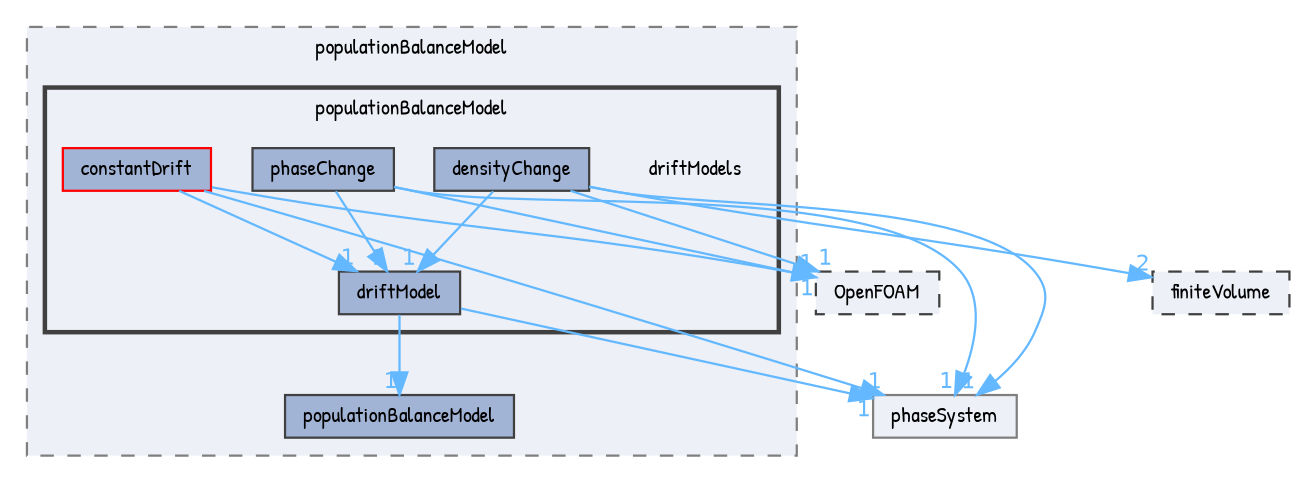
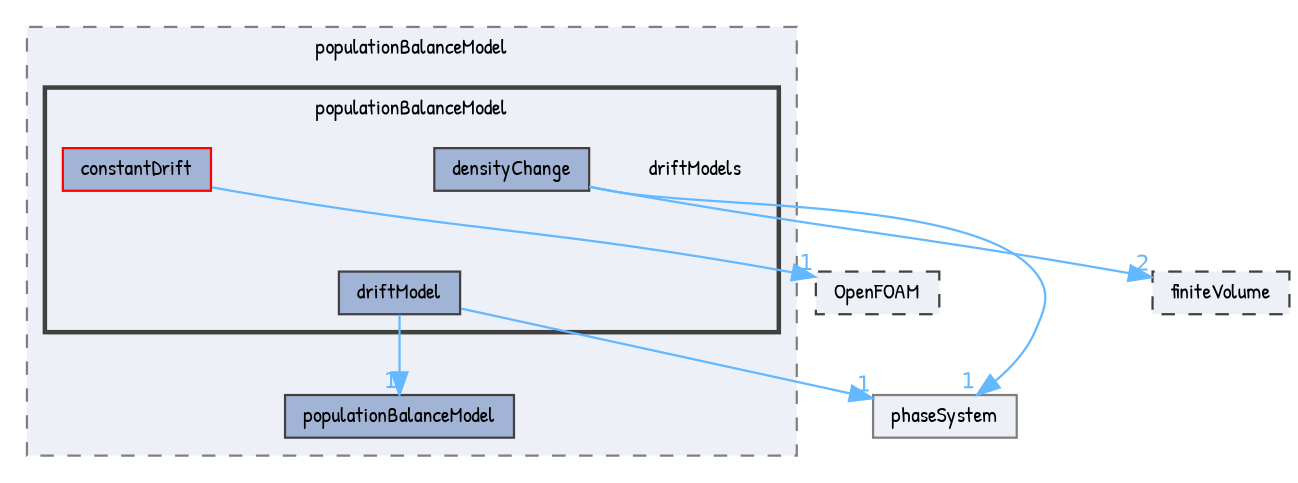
(323, 169) -> none
(257, 226) -> none
(683, 228) -> none
(450, 237) -> none
(534, 288) -> none
